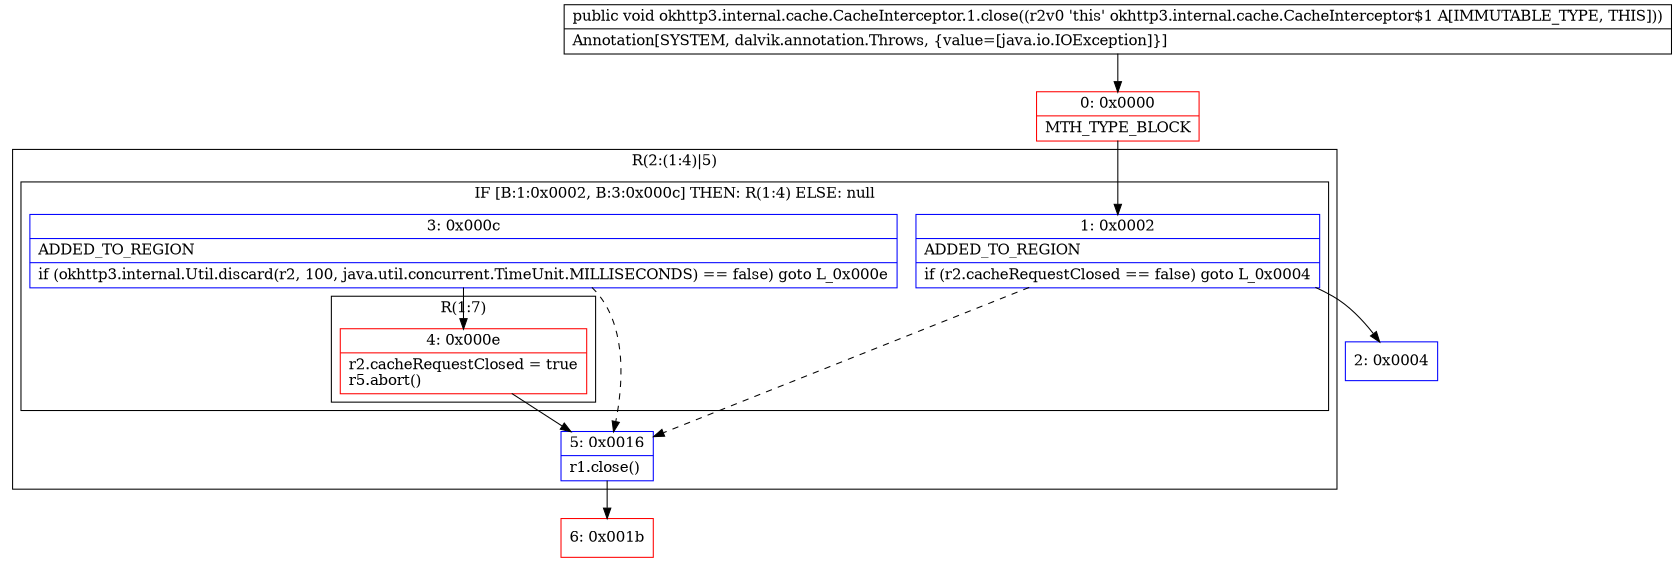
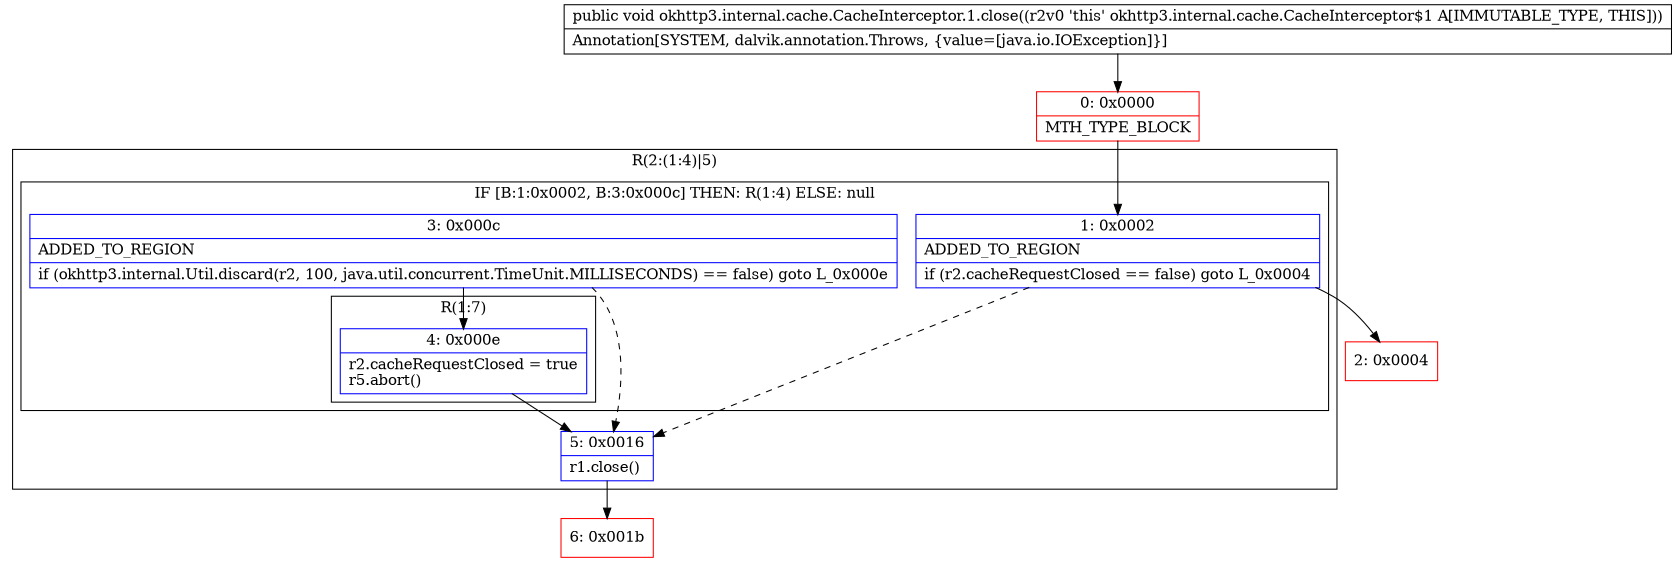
(463, 361) -> (463, 361)
(1392, 361) -> (1392, 361)
